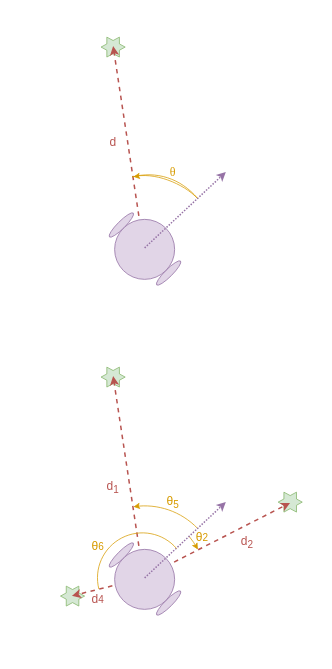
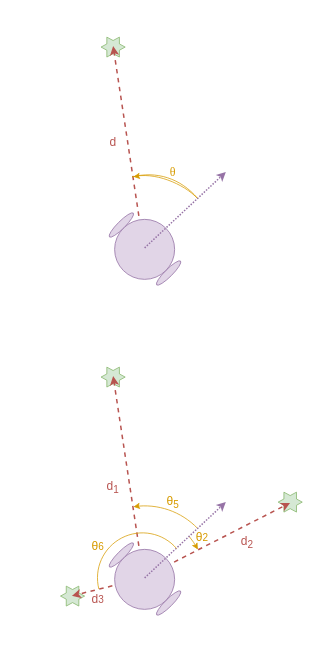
(98, 599) -> (98, 599)
